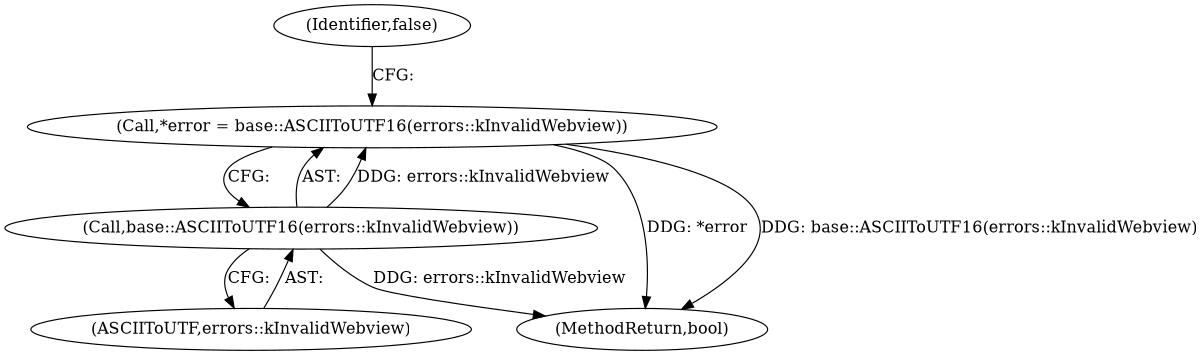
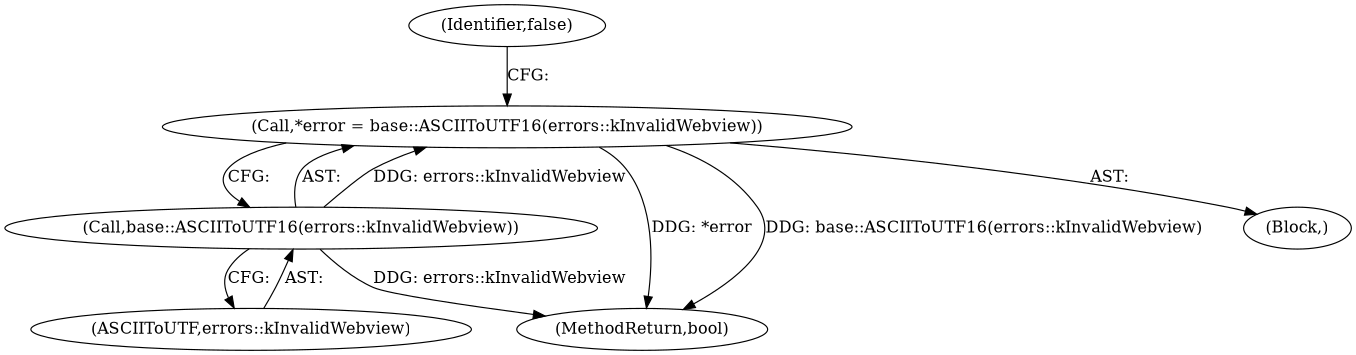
none -> (1298, 228)
